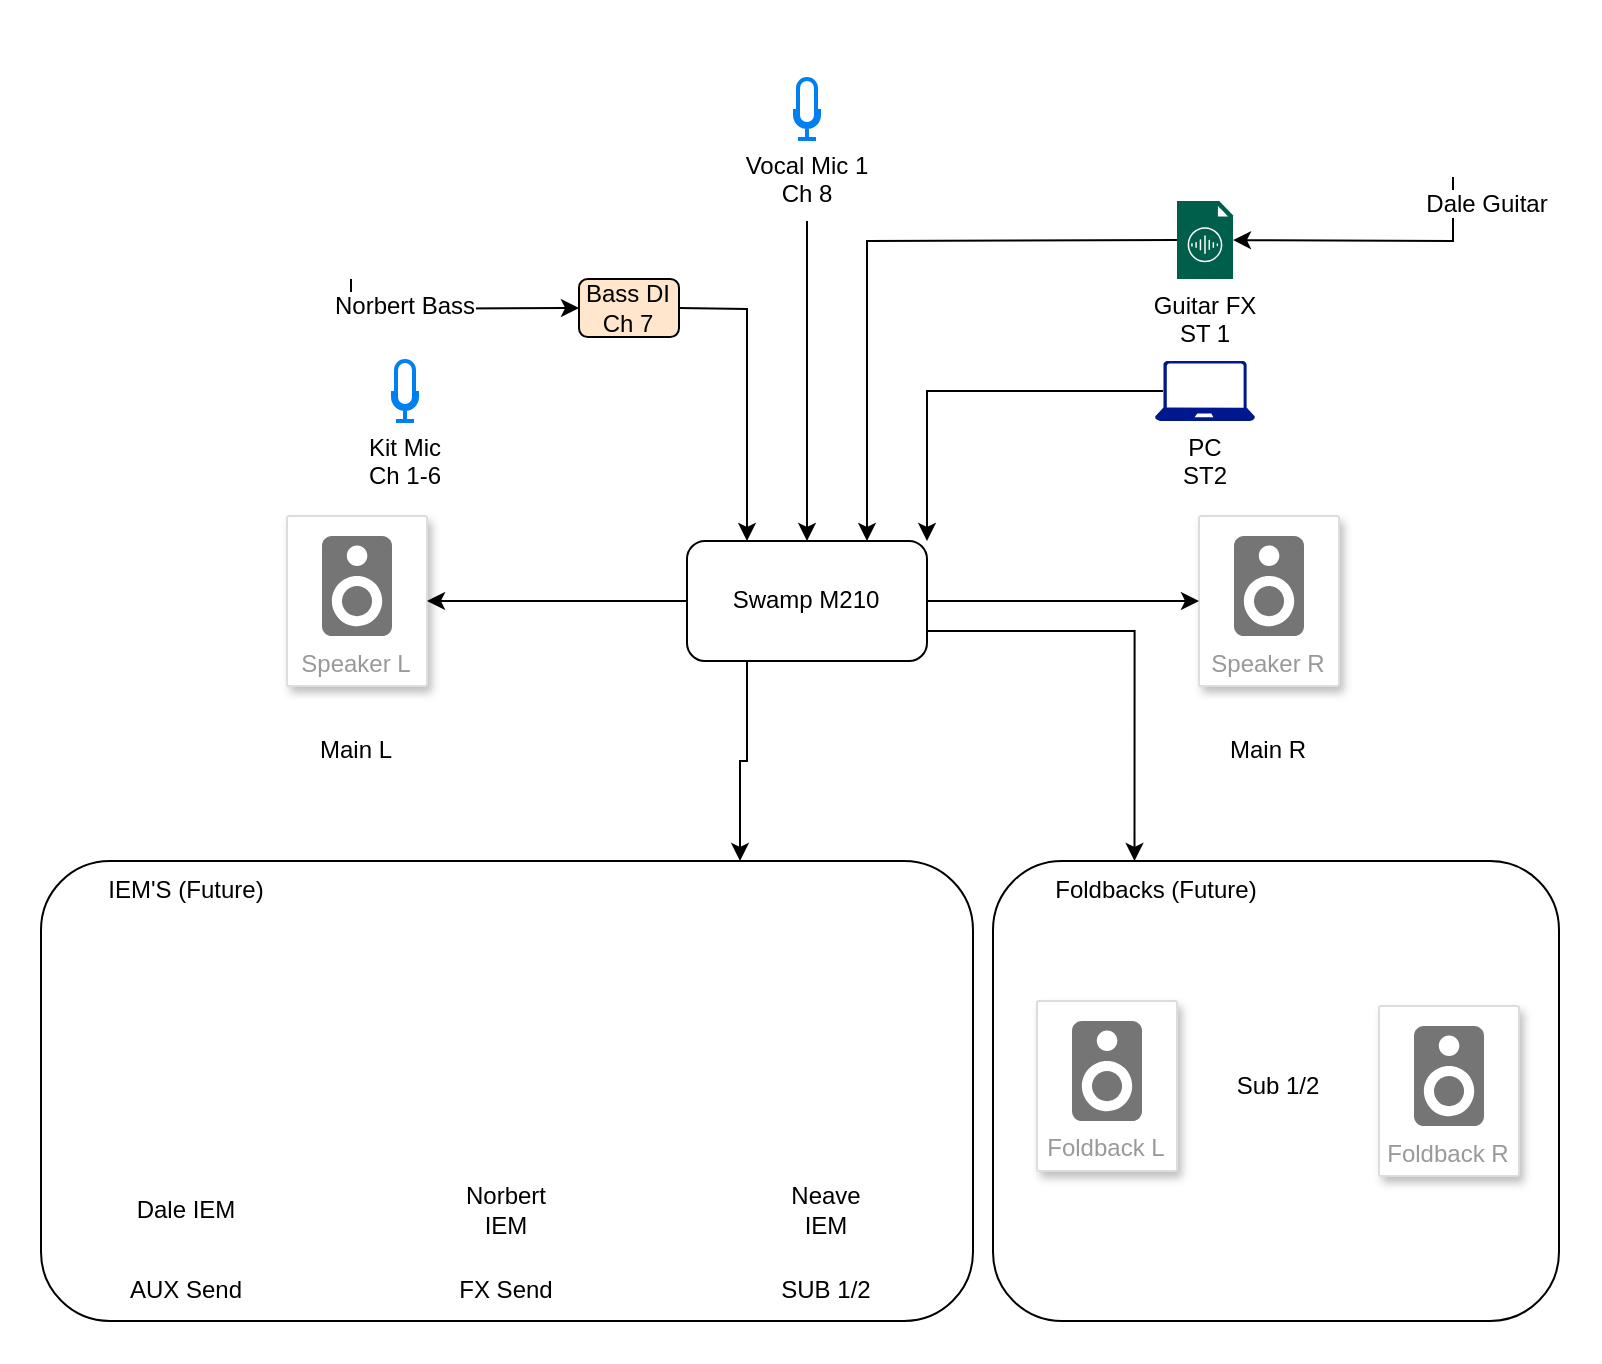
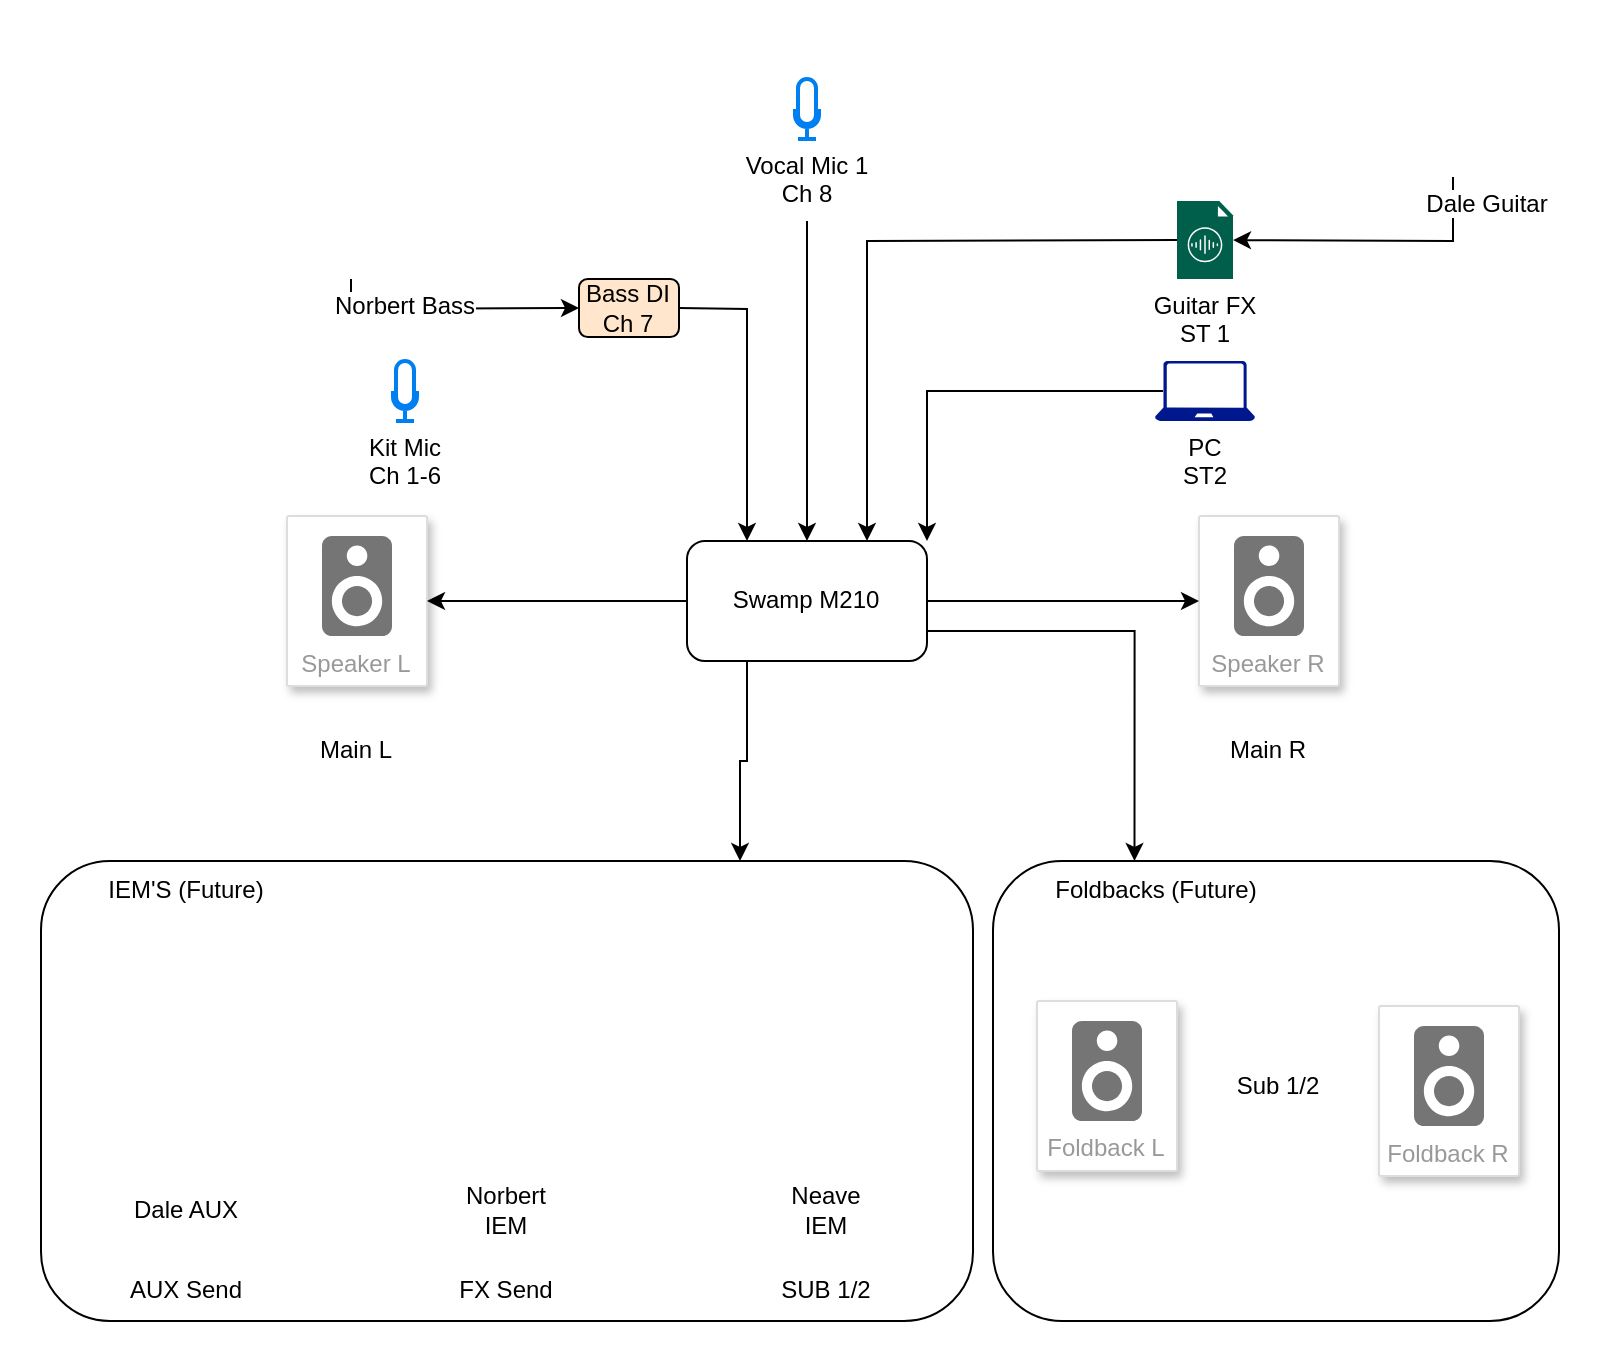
(187, 1211) -> (187, 1211)
